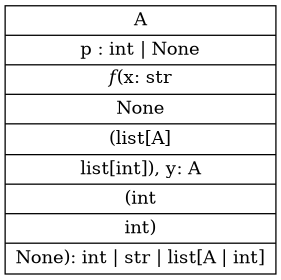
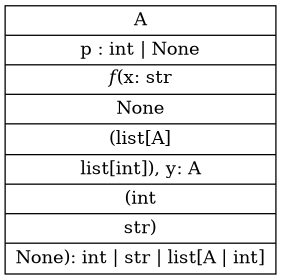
(141, 228) -> (141, 228)
